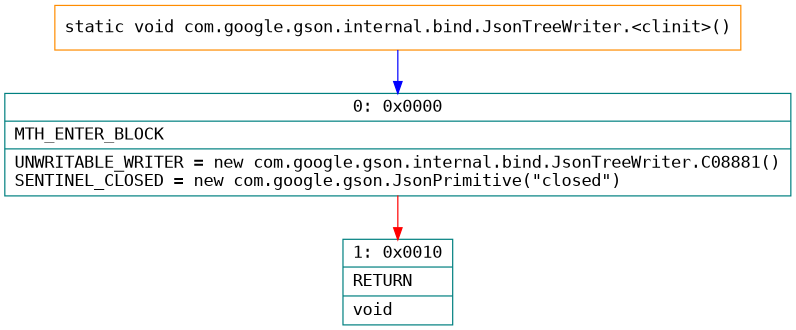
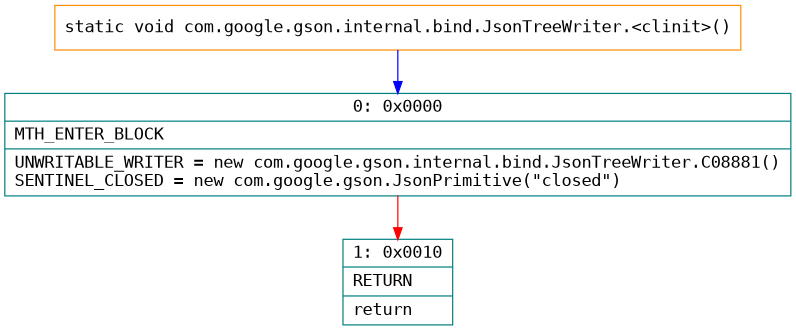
(373, 310) -> (383, 310)
